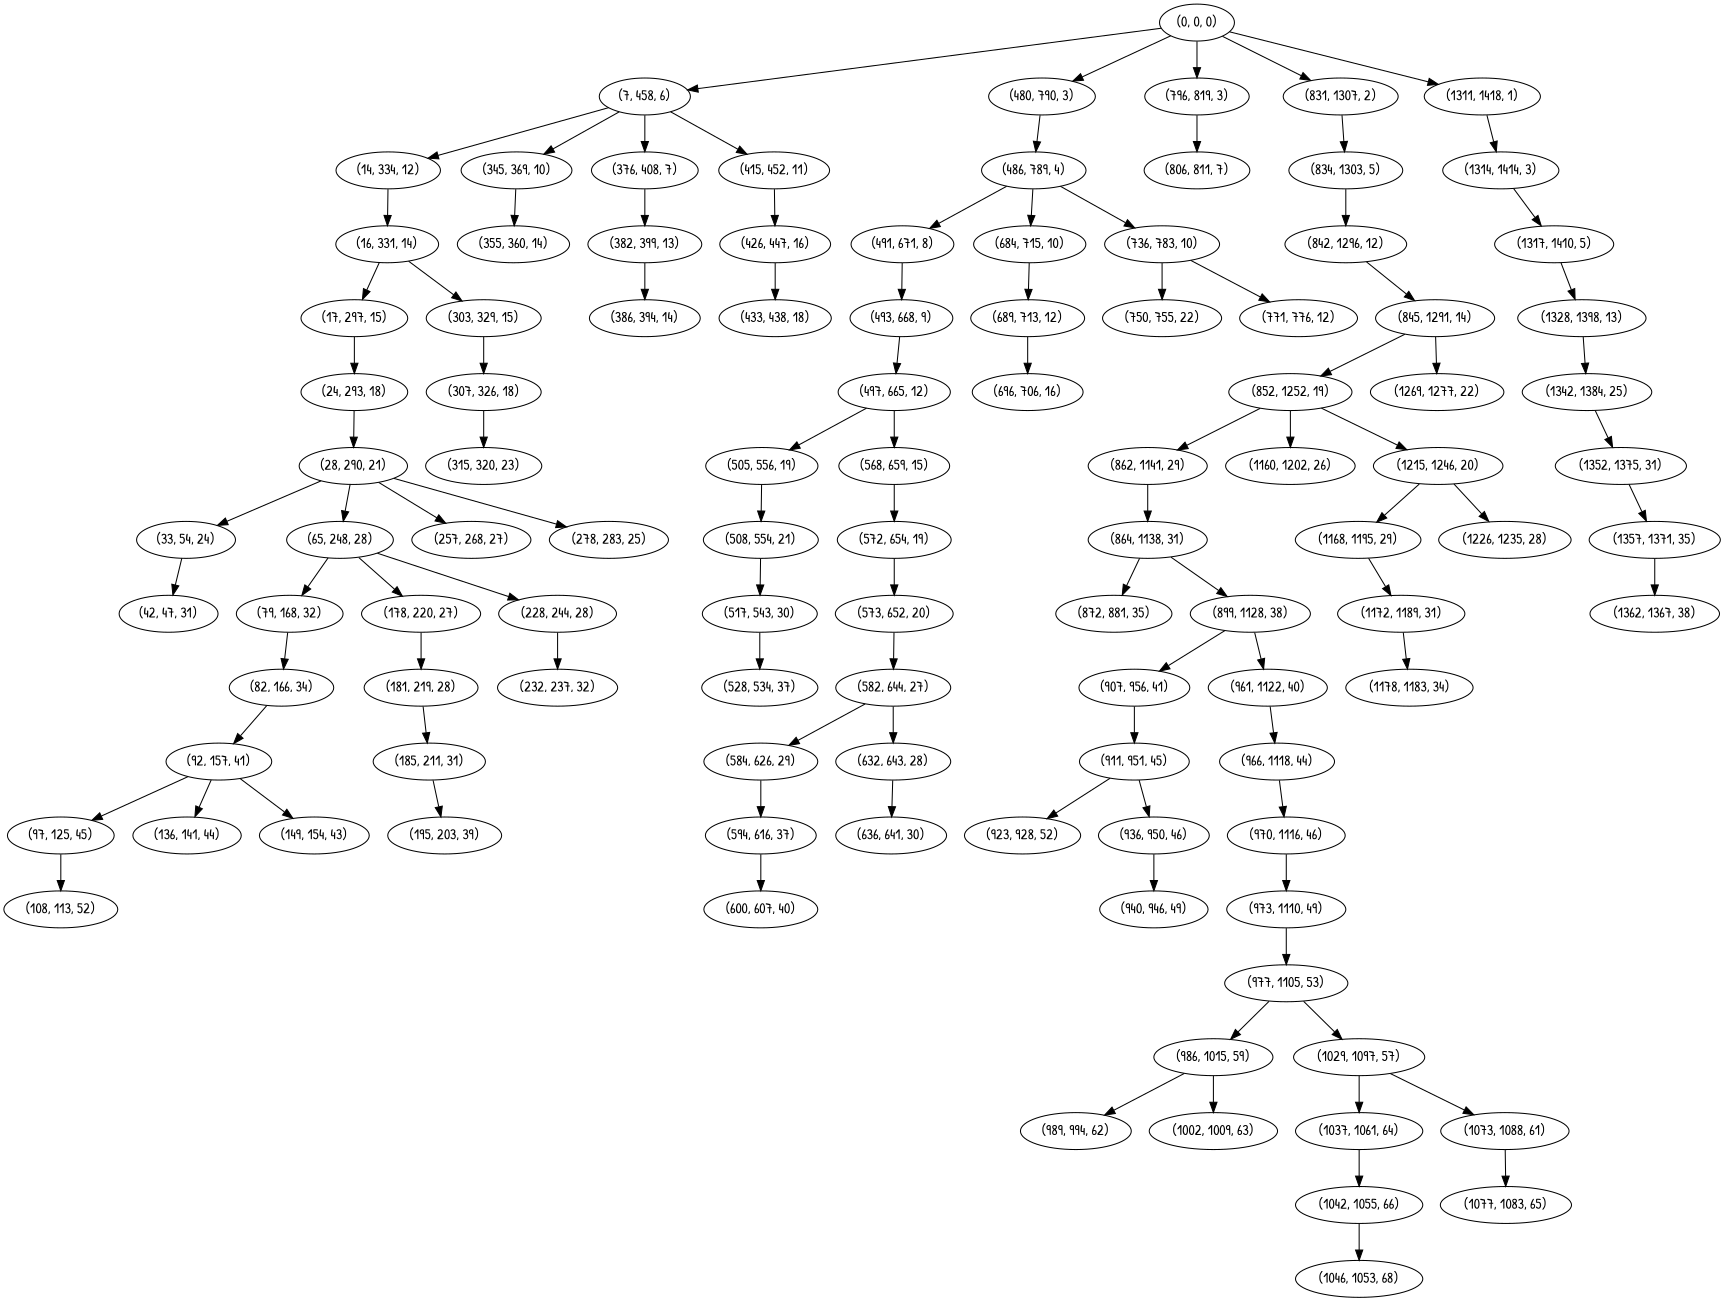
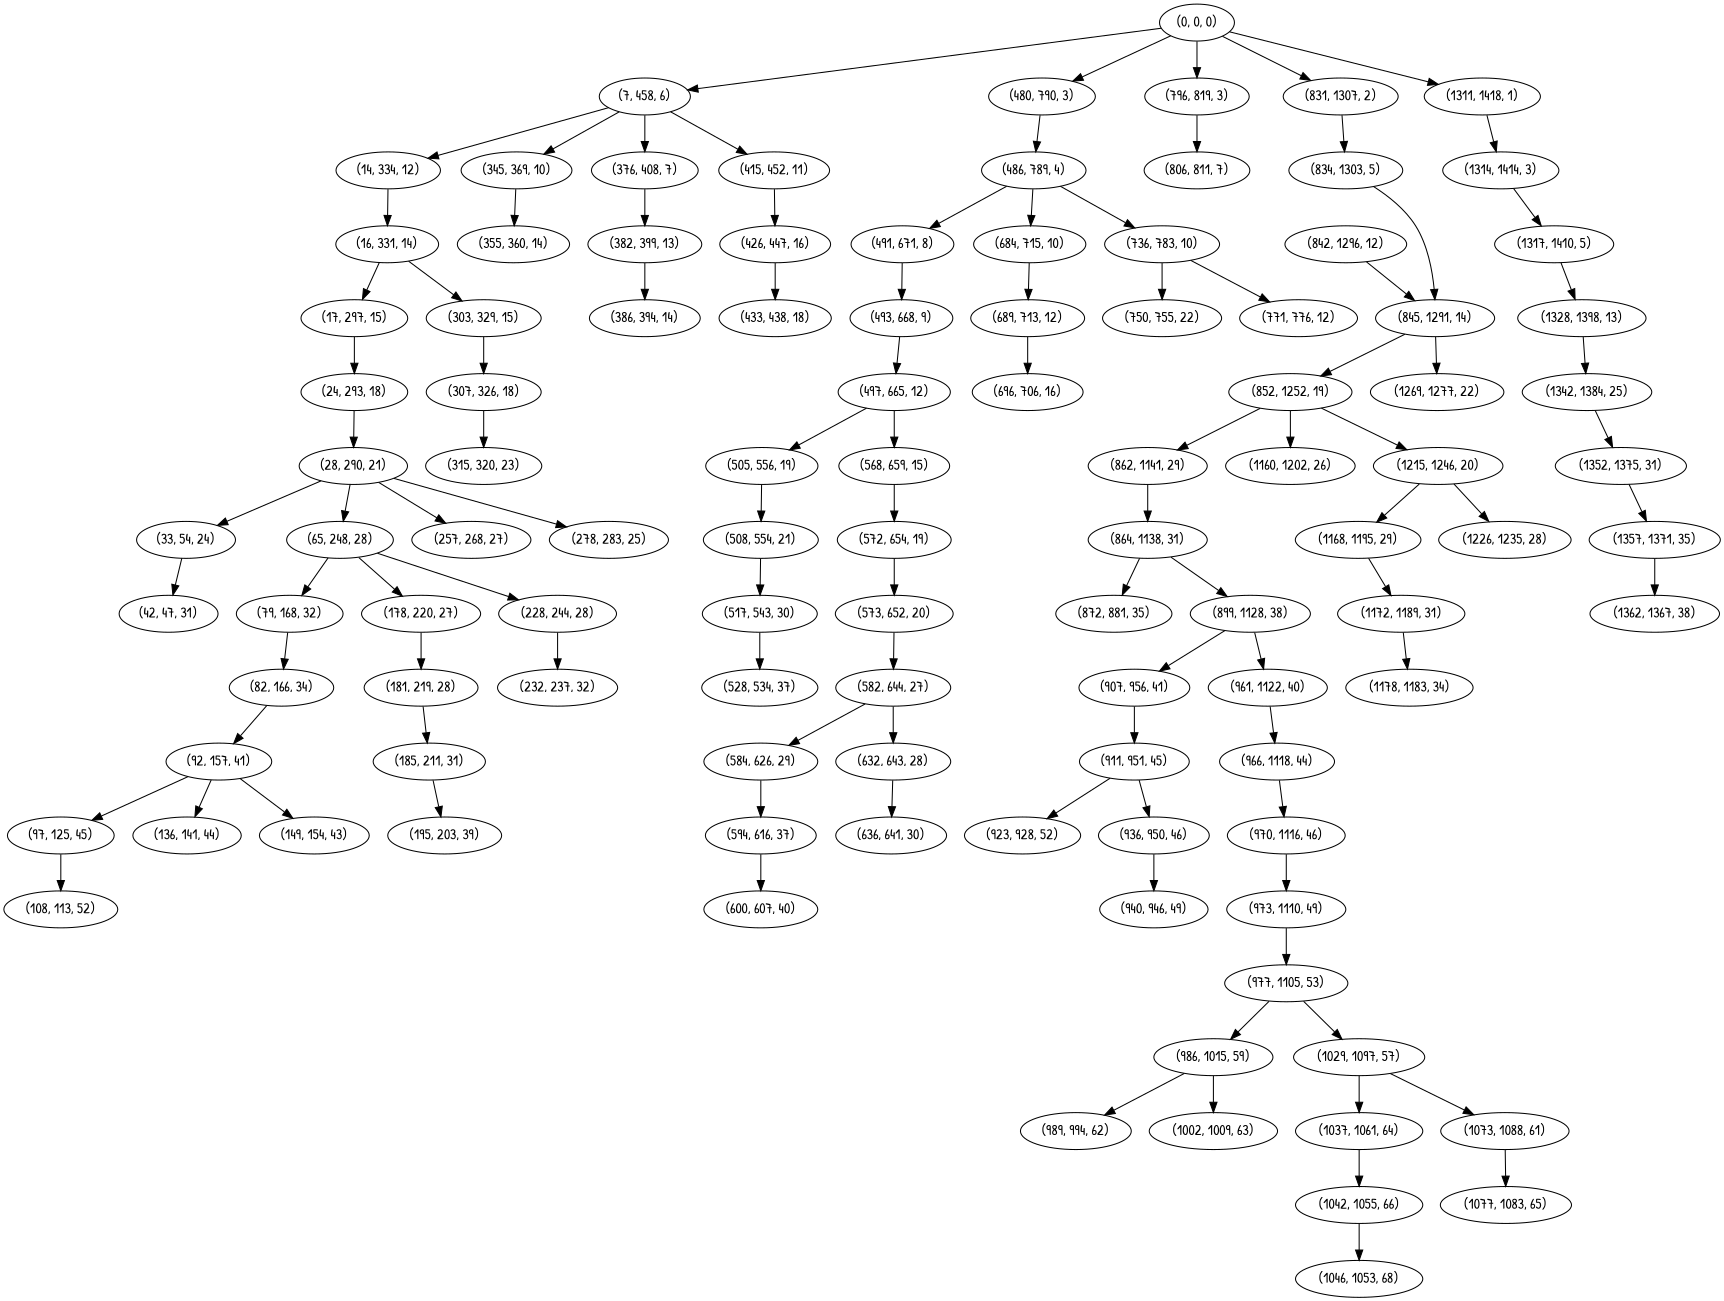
(1346, 202) -> (1418, 230)
